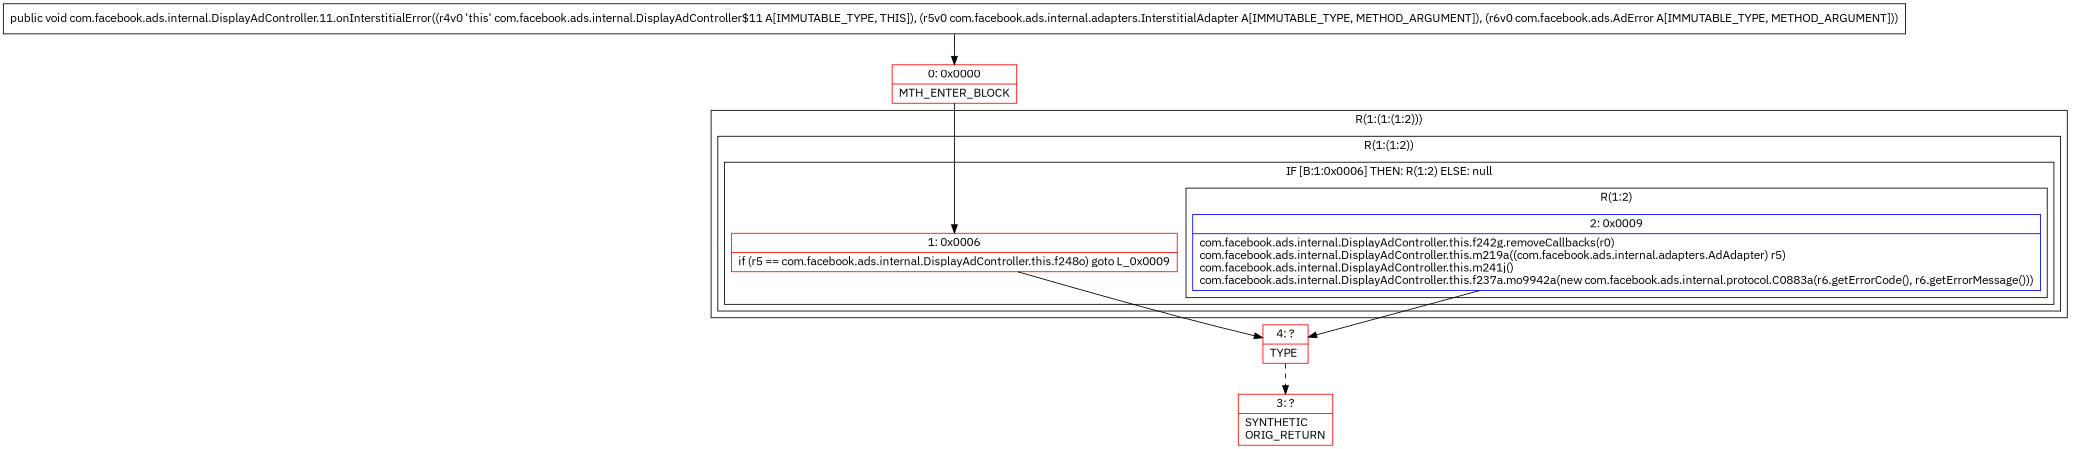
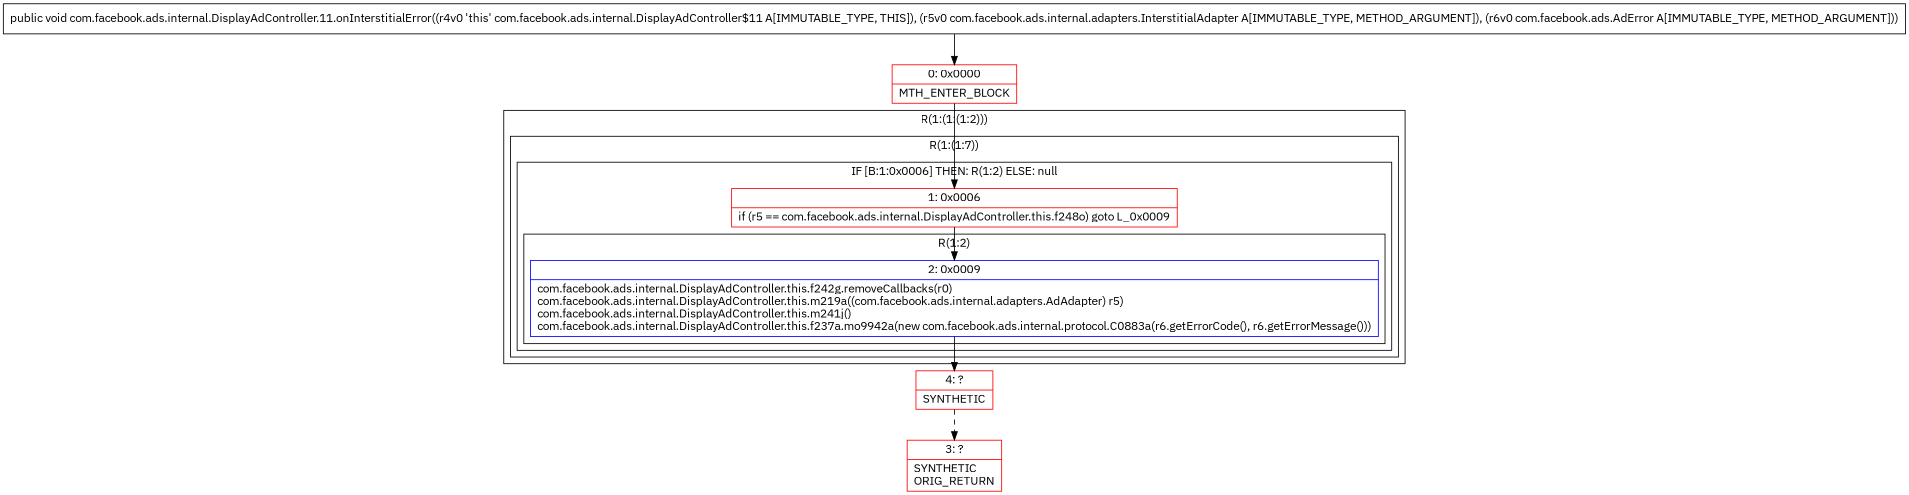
(1389, 146) -> (954, 146)
(1112, 298) -> (954, 239)
(1284, 353) -> (954, 399)
